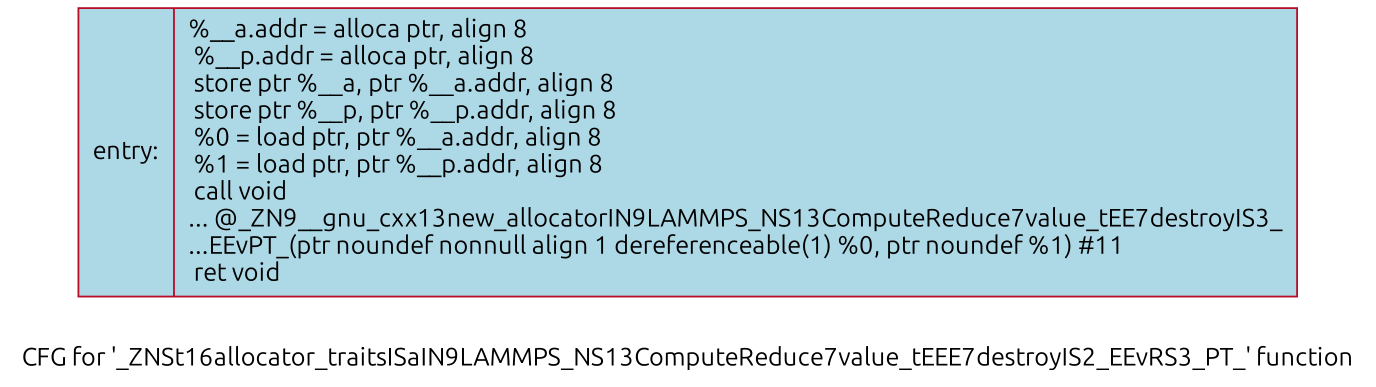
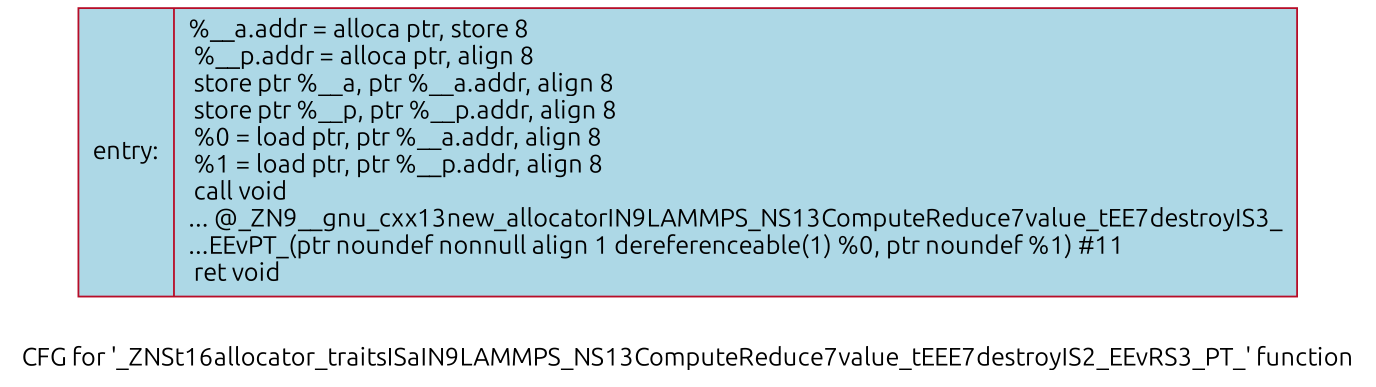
(359, 30) -> (360, 30)
